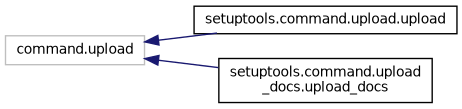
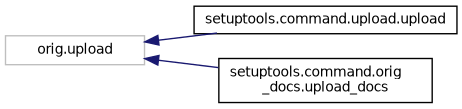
(75, 50) -> (75, 50)
(326, 81) -> (326, 81)
